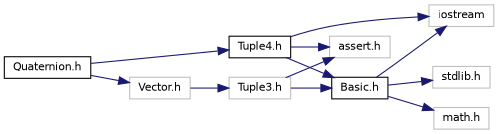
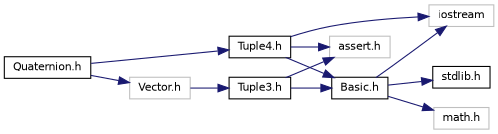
(461, 77) -> (461, 77)
(260, 88) -> (260, 88)
